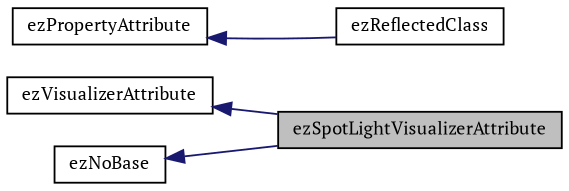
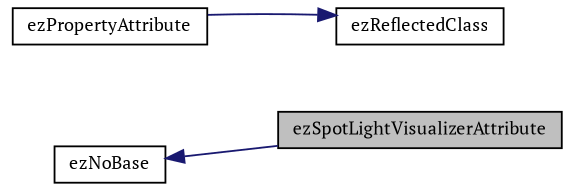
(281, 39) -> (263, 14)
(110, 95) -> none
